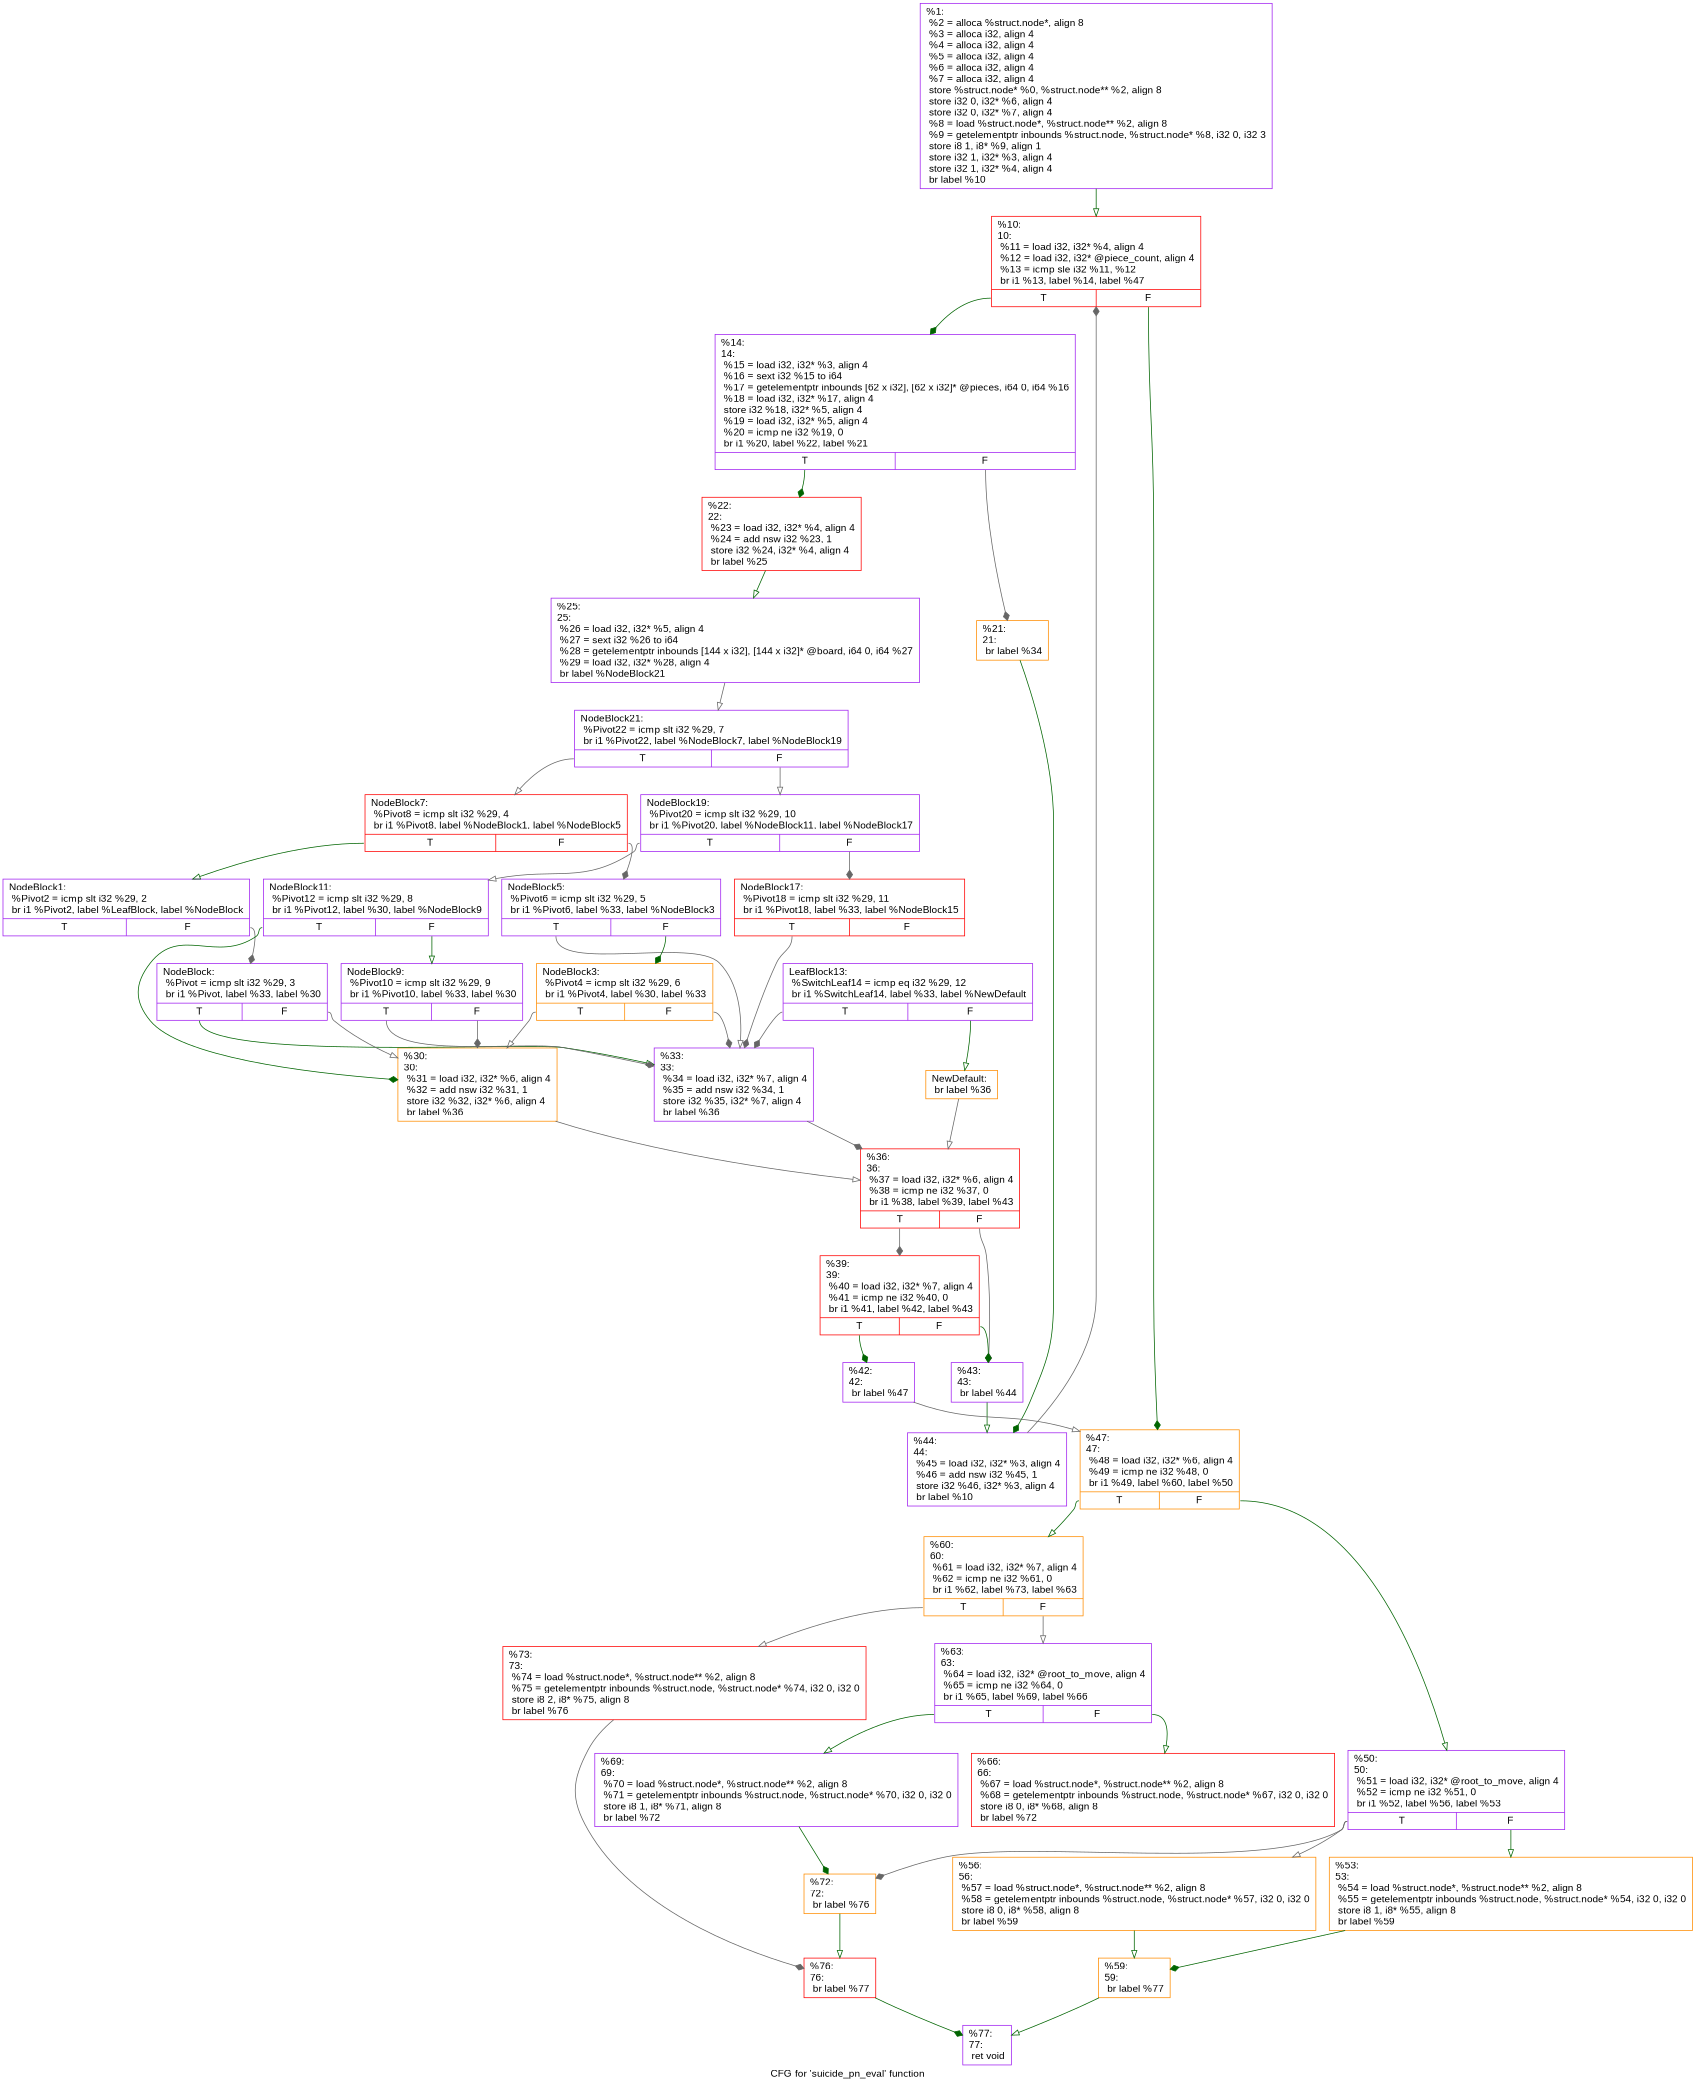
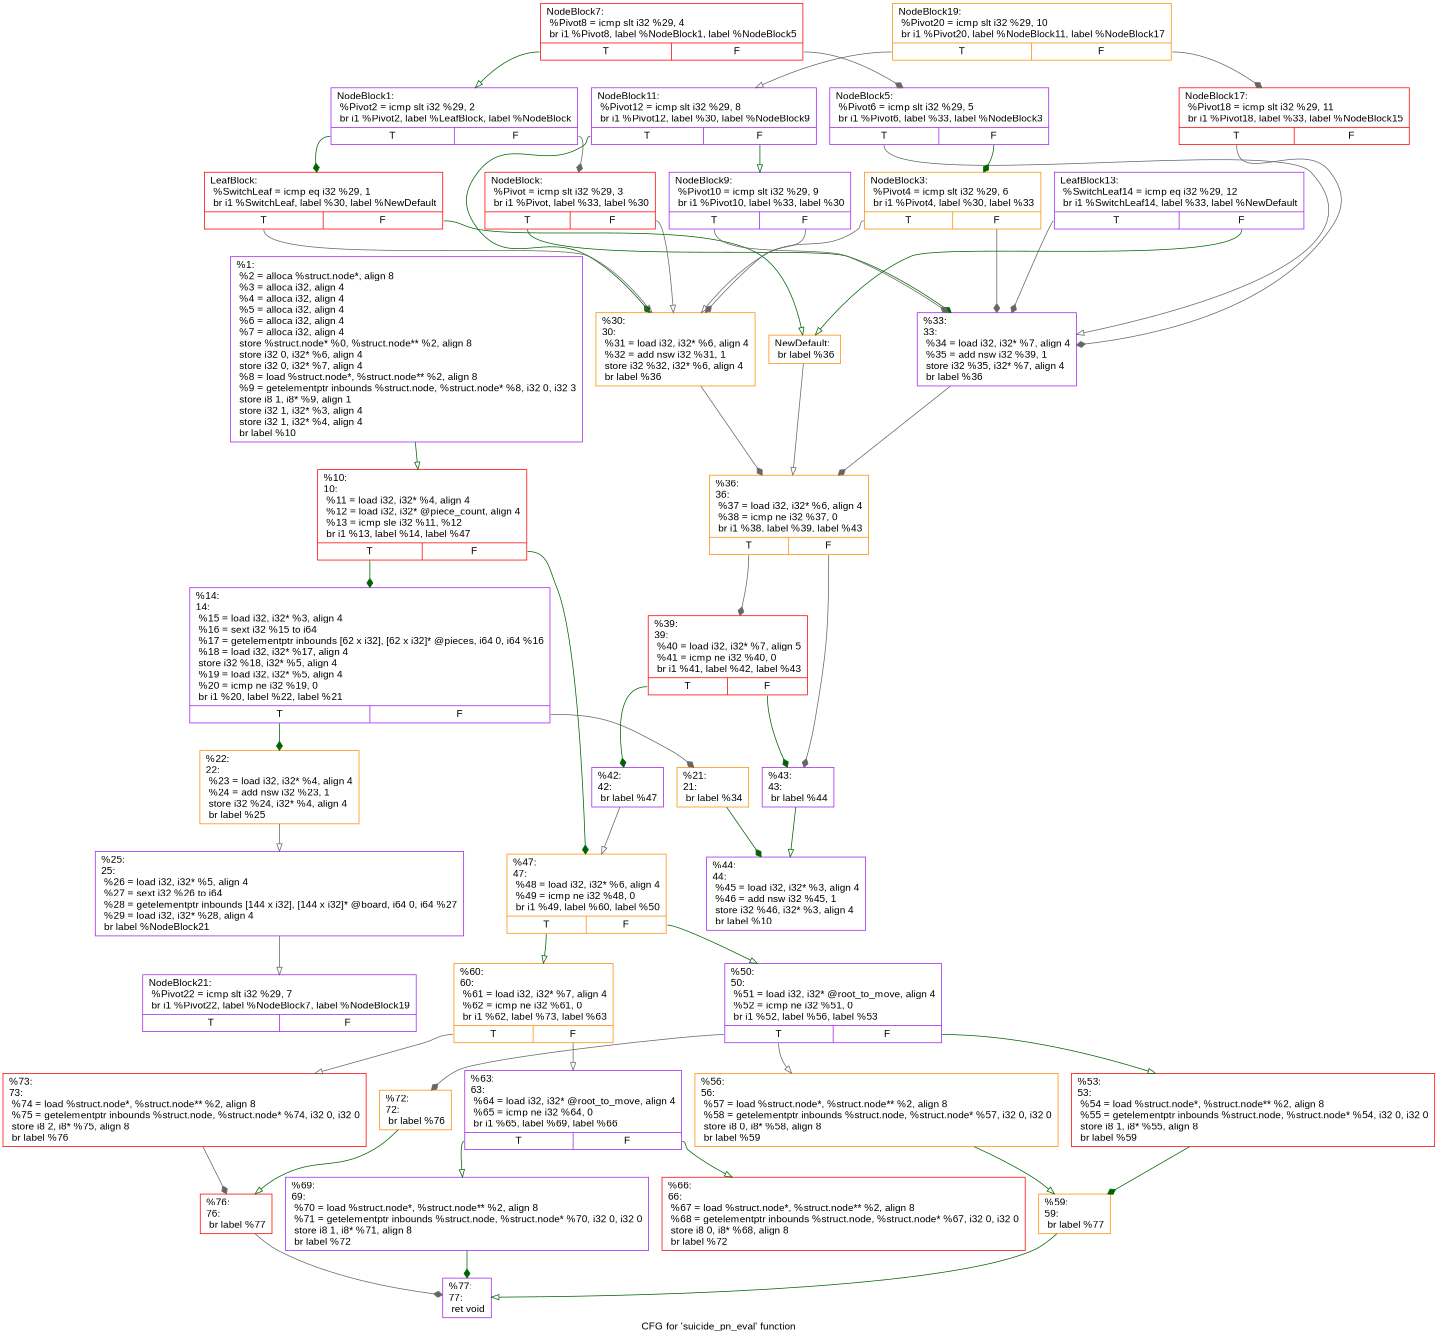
none -> (324, 201)
(782, 534) -> (279, 787)
(761, 581) -> (279, 834)
(544, 768) -> none
(780, 777) -> none
(780, 823) -> (1032, 32)
(1096, 884) -> none
(242, 992) -> (570, 201)
(409, 1047) -> (740, 252)
(722, 1090) -> (985, 355)
(703, 1157) -> (729, 427)
(940, 1188) -> (789, 515)
(900, 1286) -> (728, 646)
(811, 1846) -> (467, 1260)
(1511, 1894) -> (1253, 1110)
(914, 2016) -> (340, 1275)
